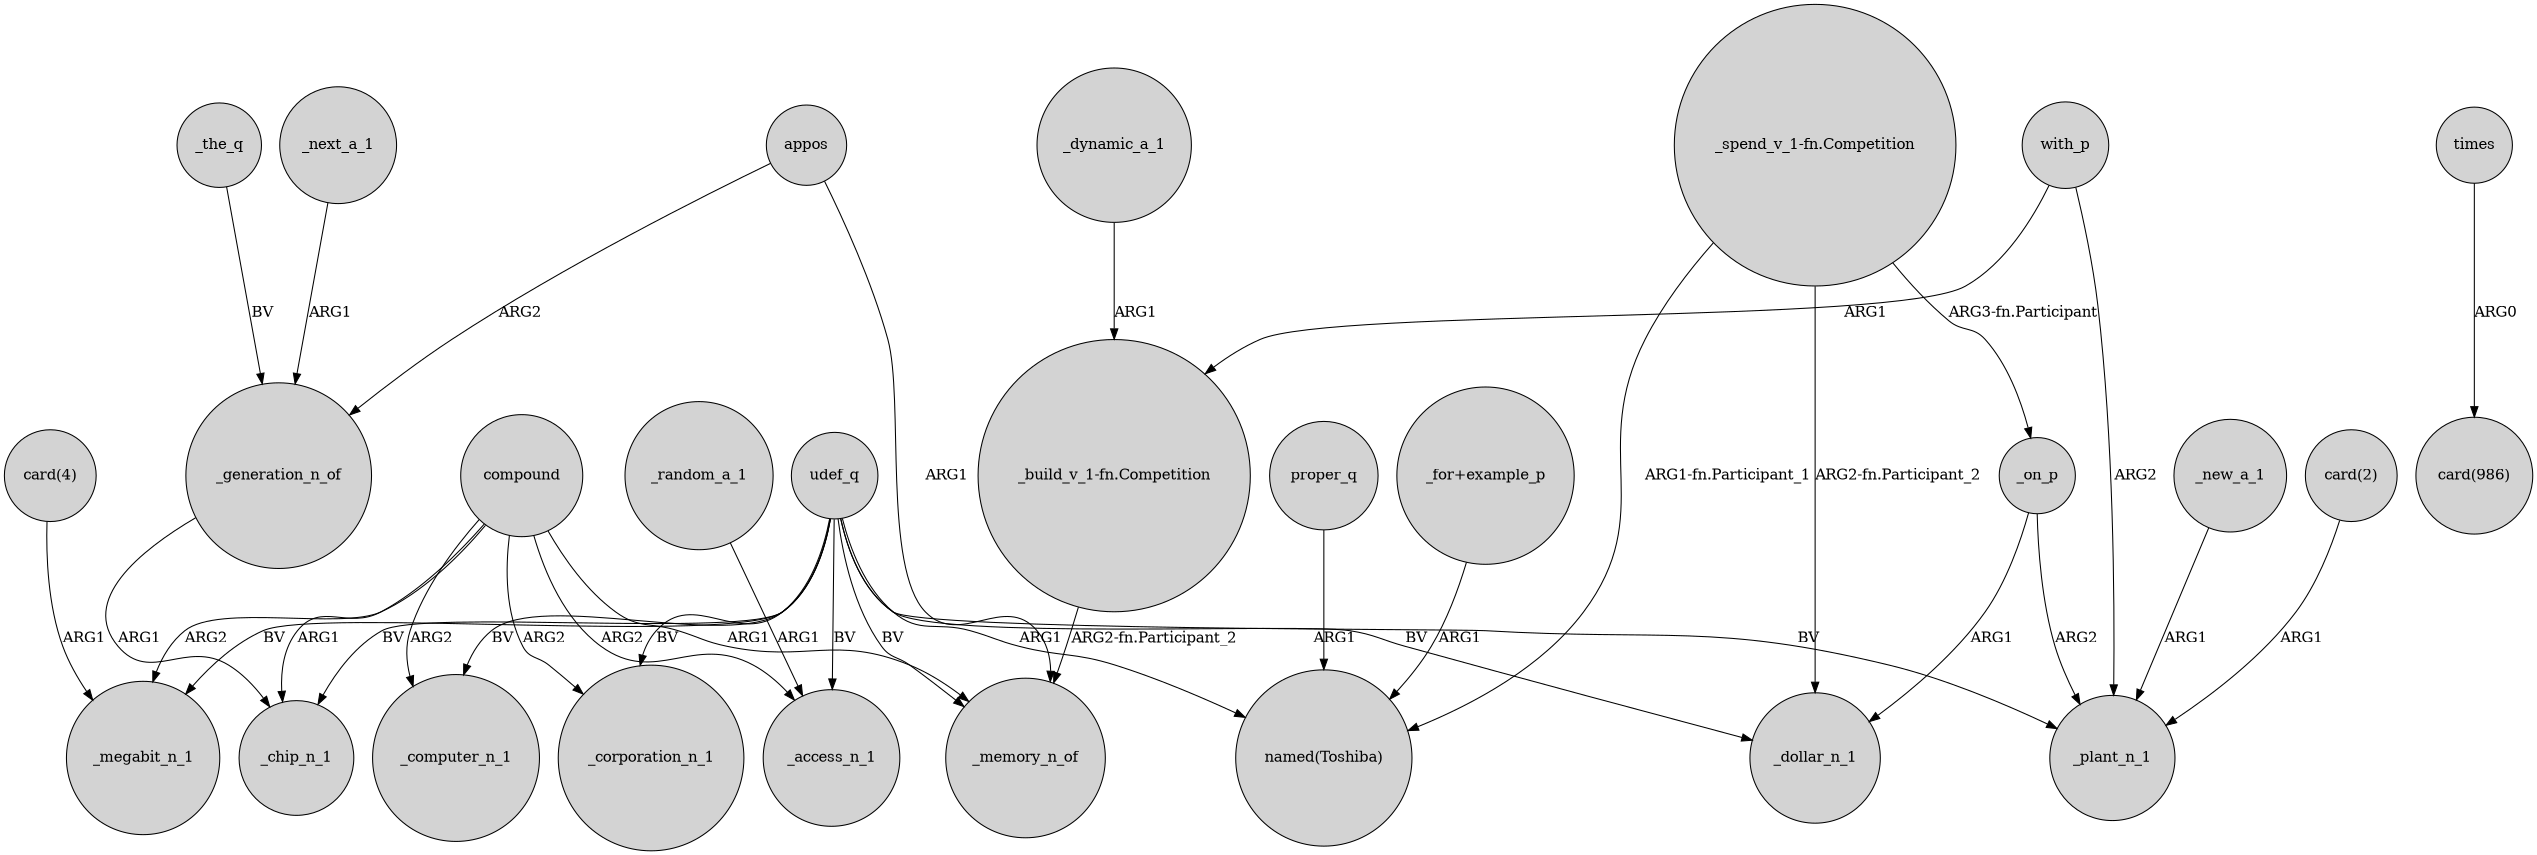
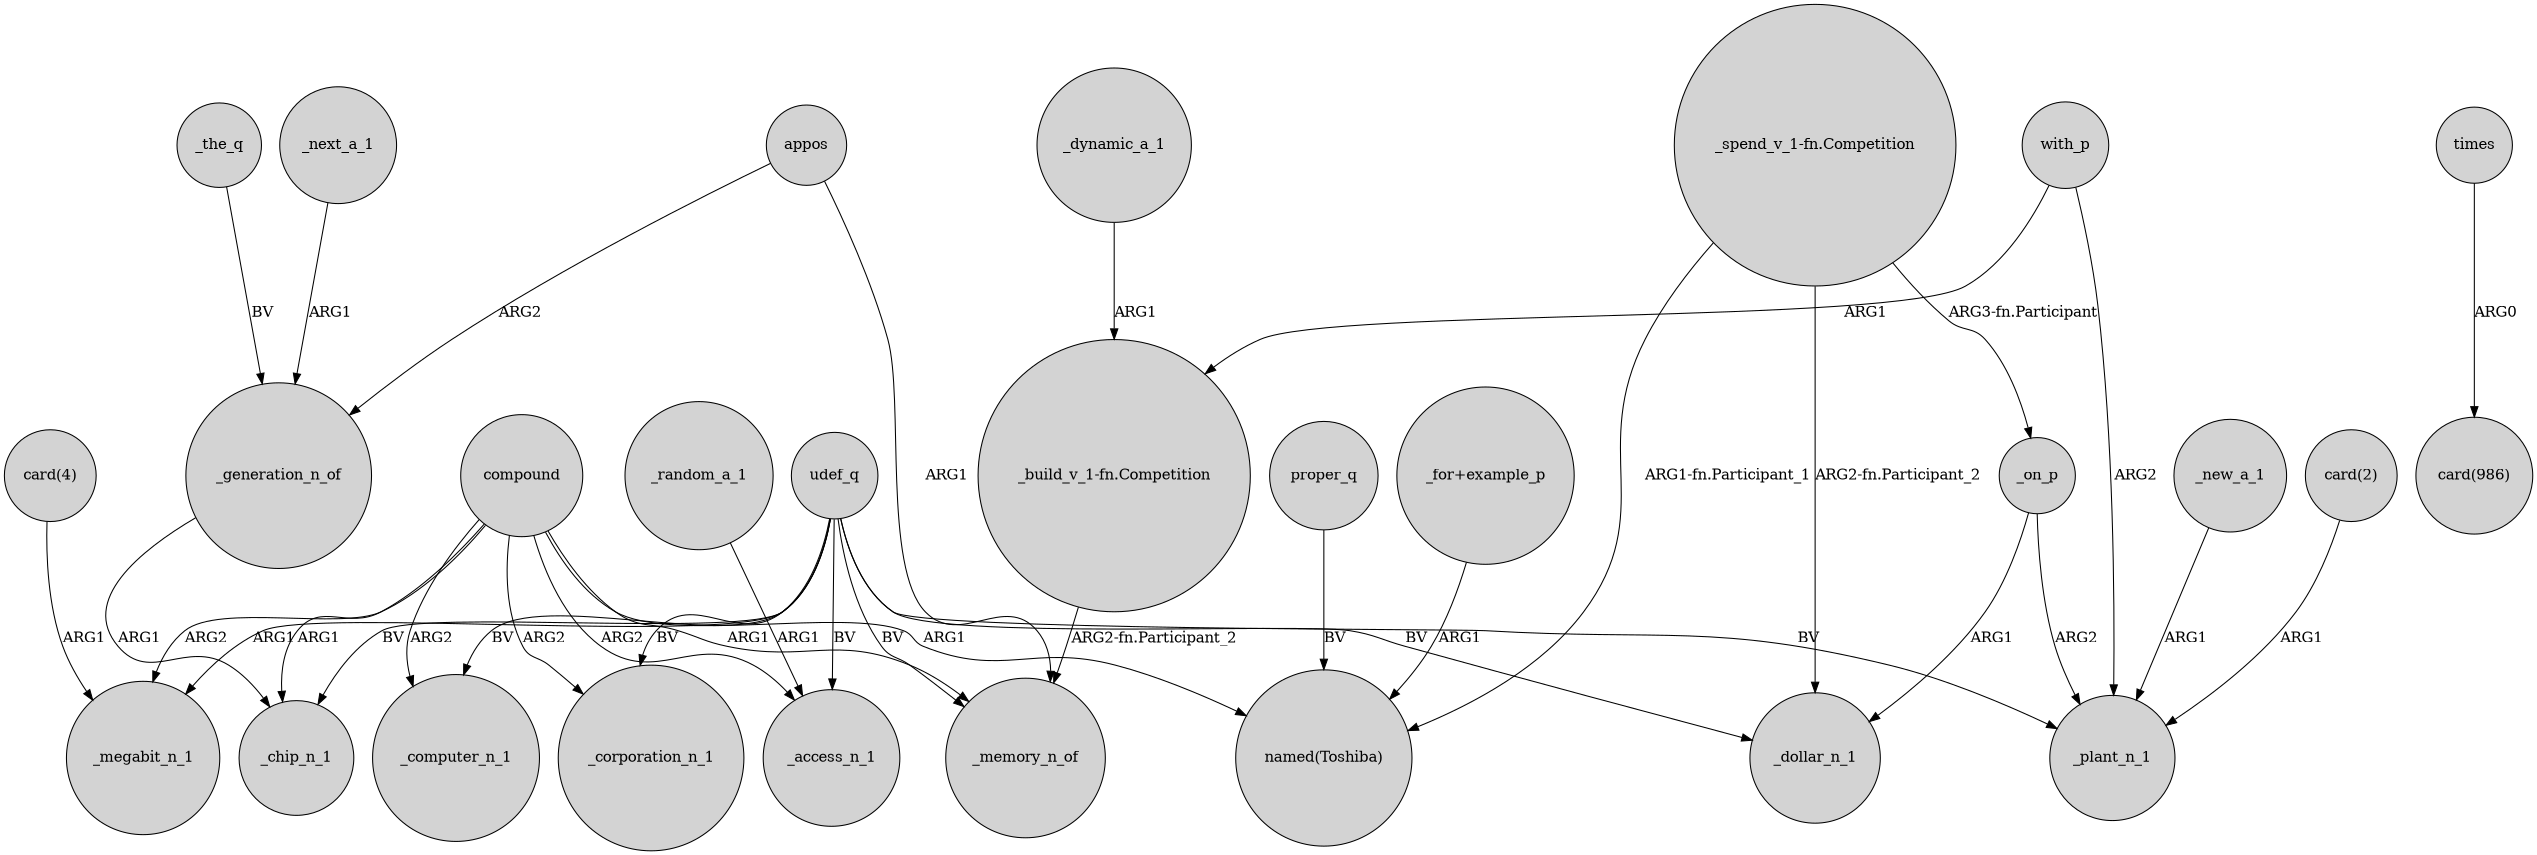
(274, 639) -> (274, 639)
(1335, 639) -> (1335, 639)
(1013, 645) -> (880, 625)
